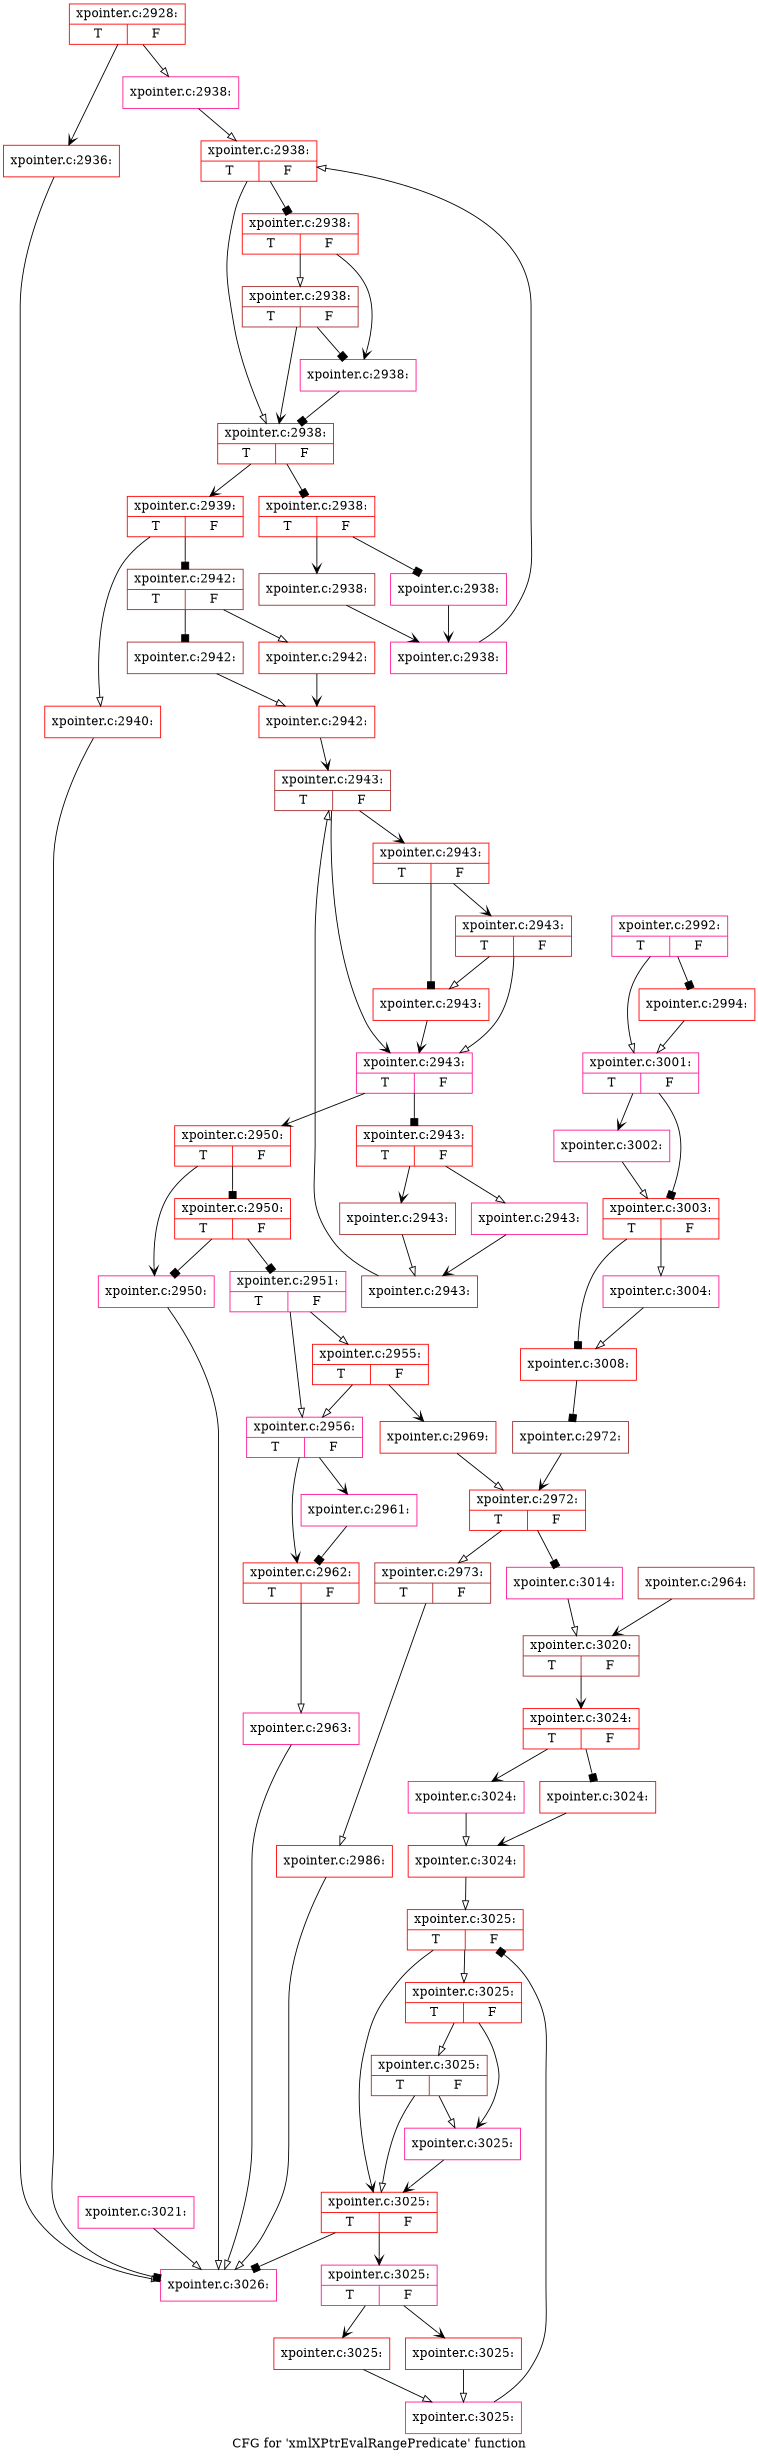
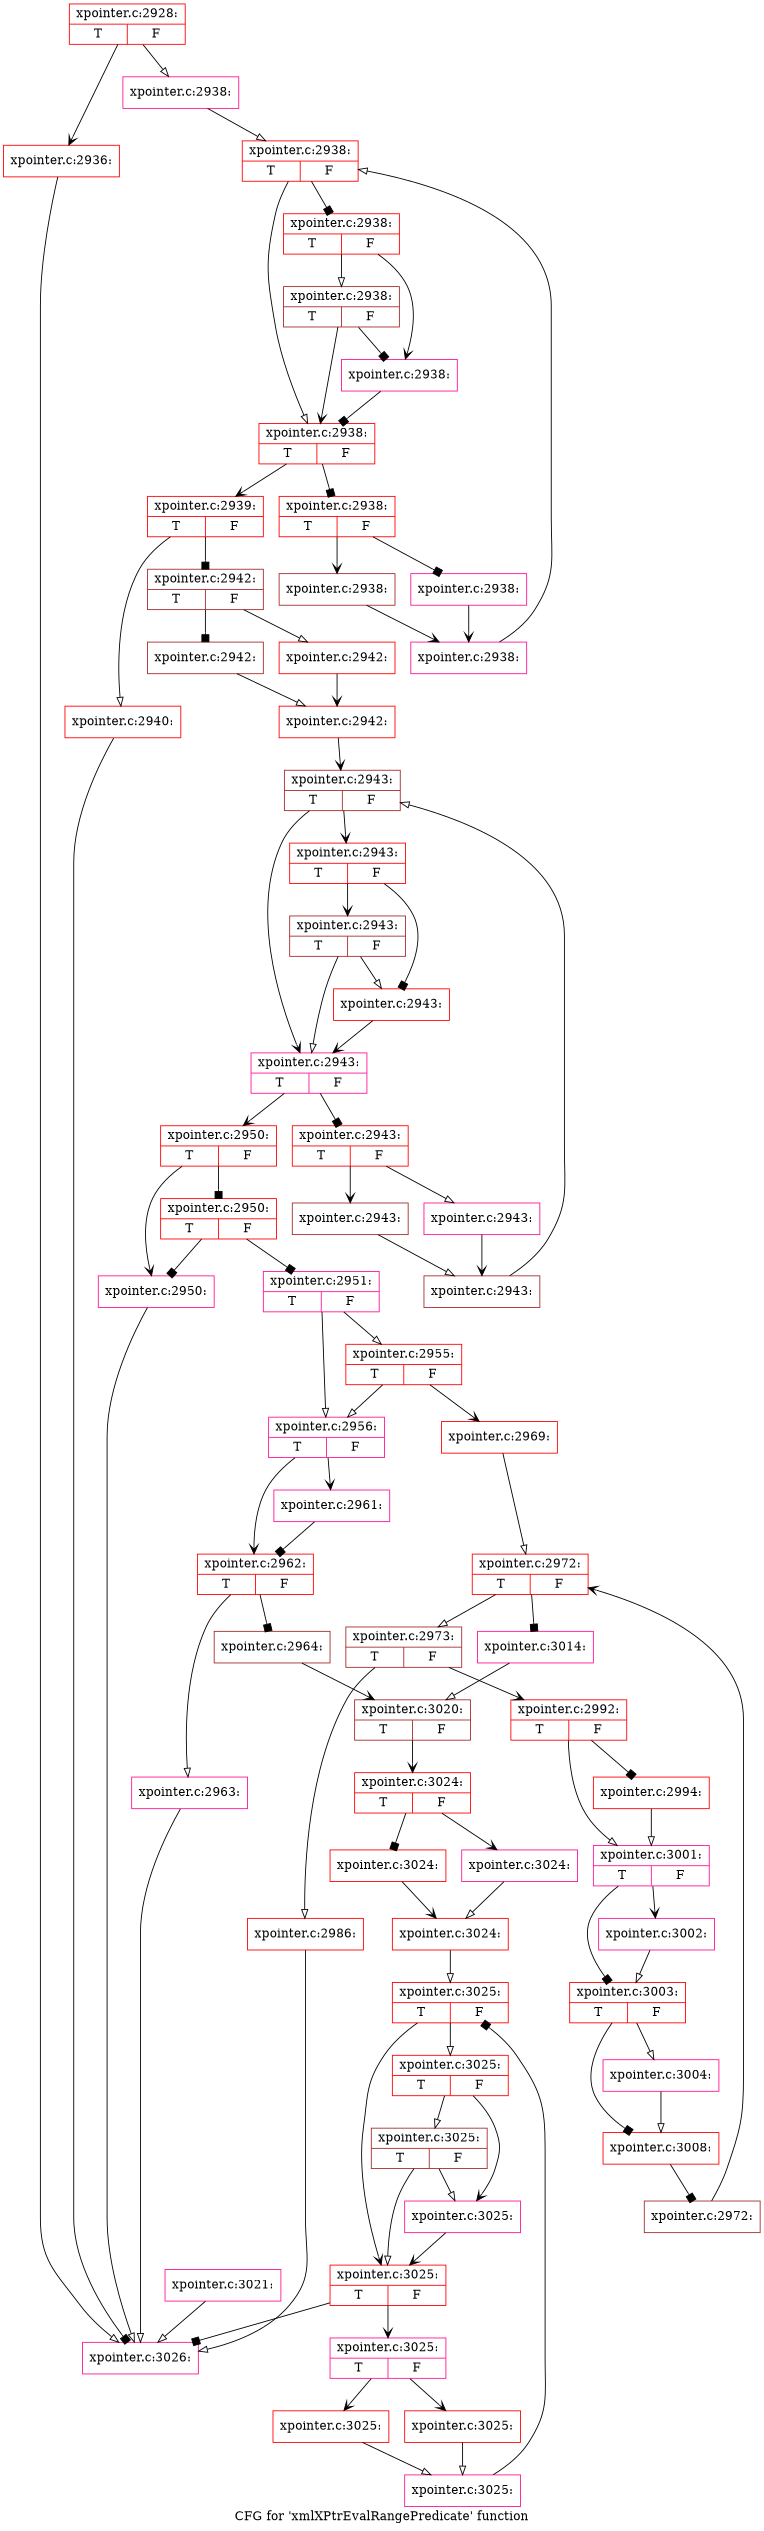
(670, 936) -> (569, 1720)
none -> (263, 1609)
none -> (486, 1683)
